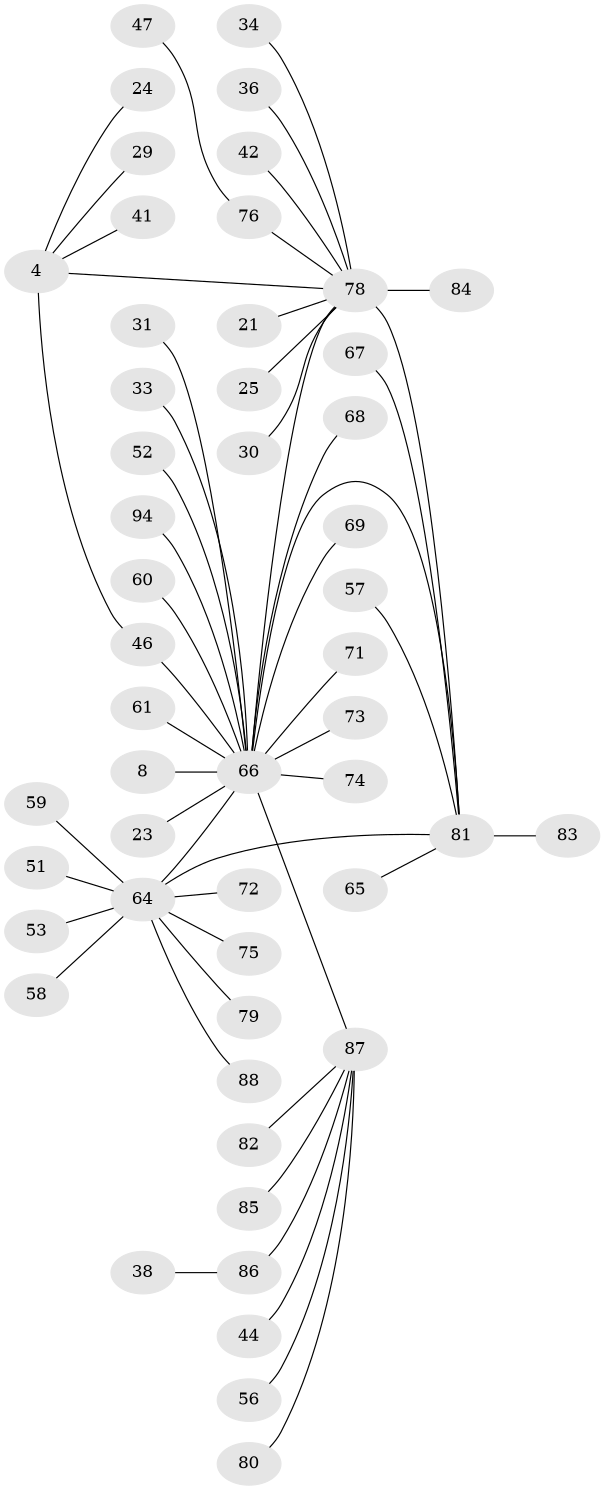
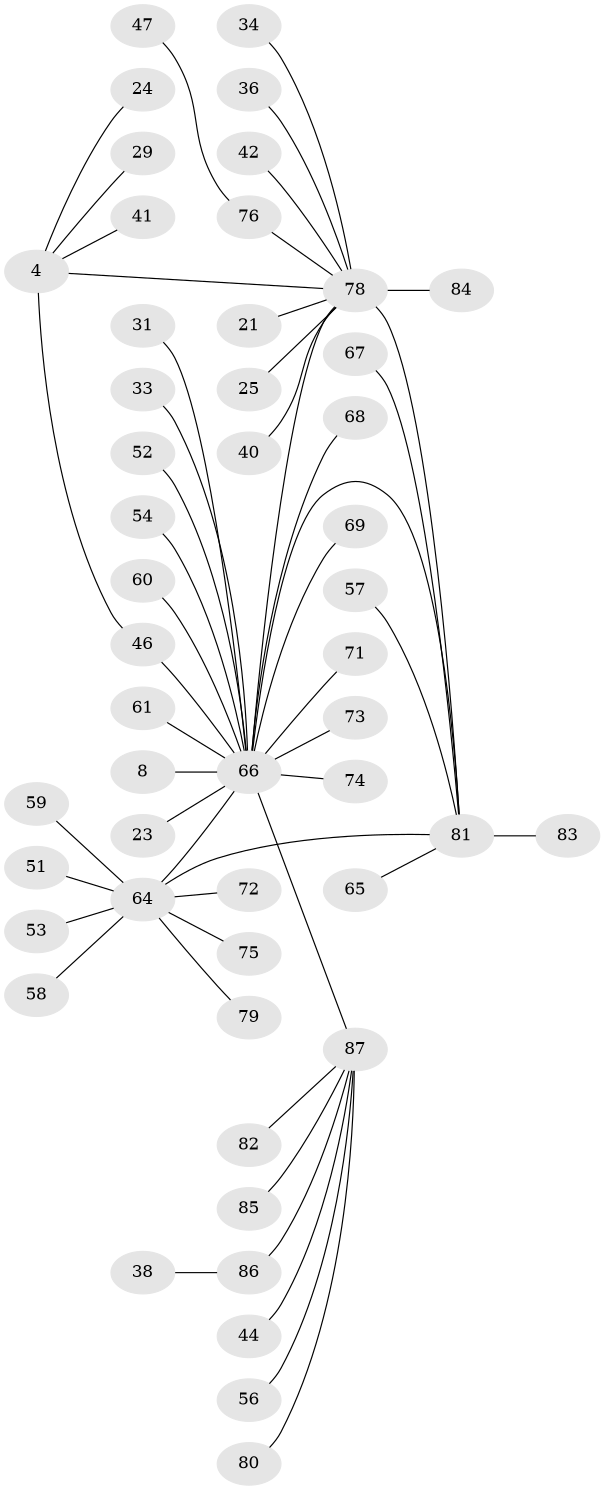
(249, 453) -> (249, 453)
(143, 517) -> (143, 517)
(249, 1081) -> none
